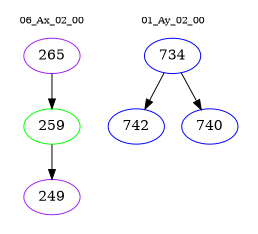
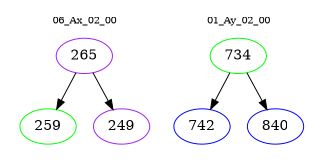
(173, 56) -> (238, 56)
(210, 126) -> (276, 126)
(52, 157) -> (101, 87)
